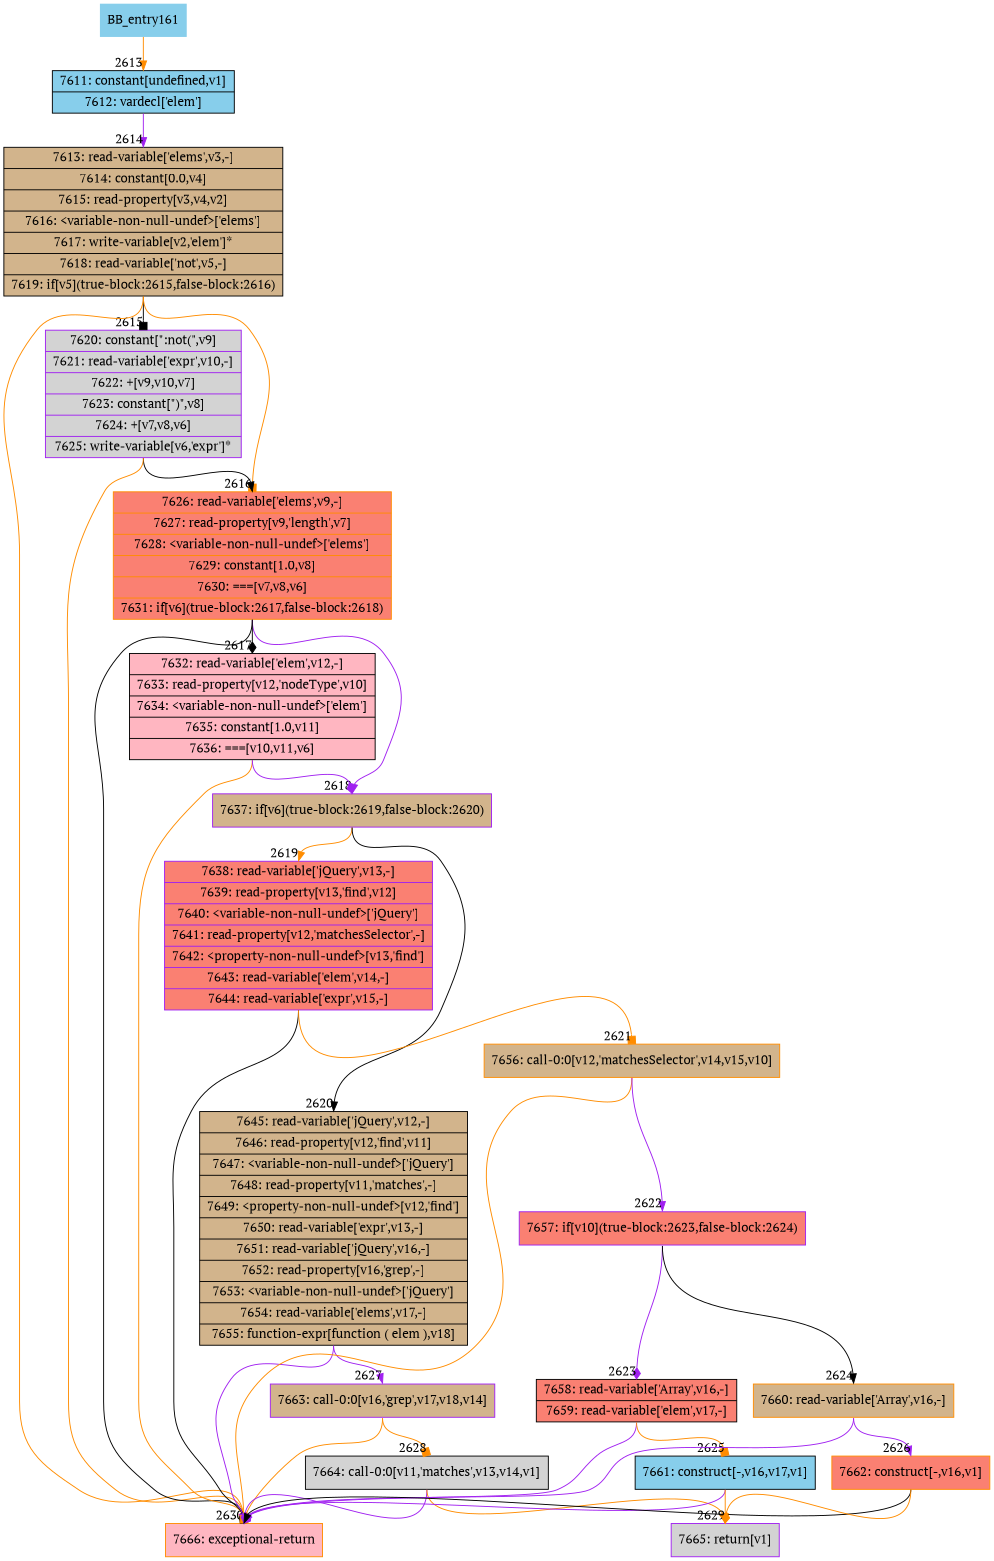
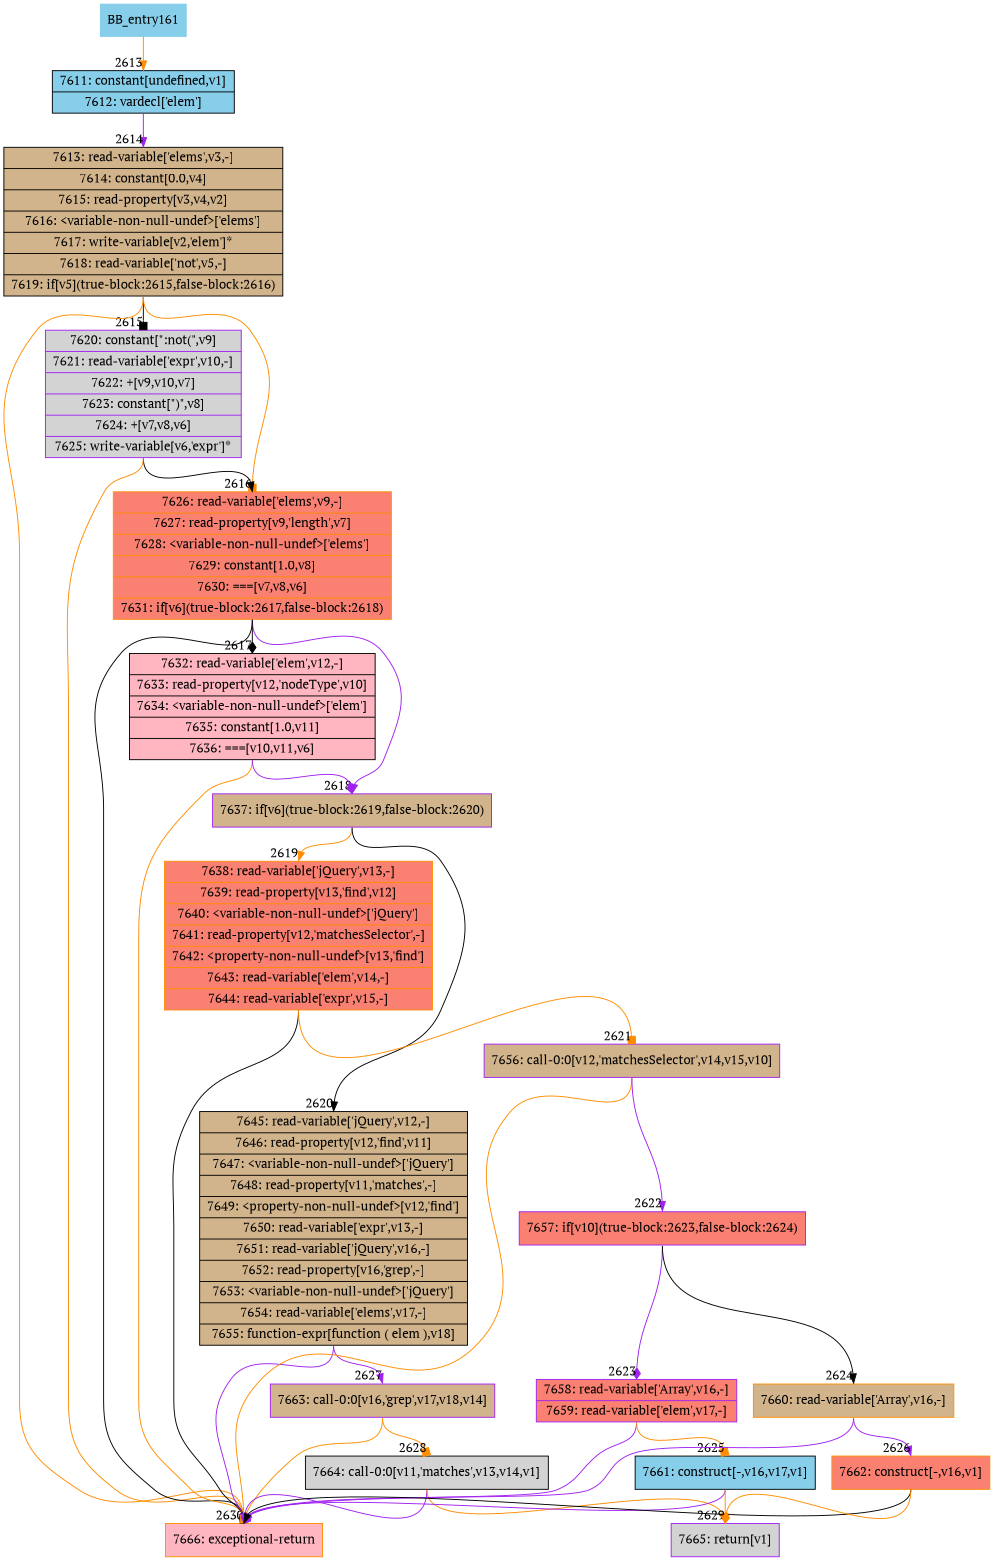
(299, 936) -> (299, 936)
(632, 1061) -> (632, 1061)
(637, 1401) -> (637, 1401)
